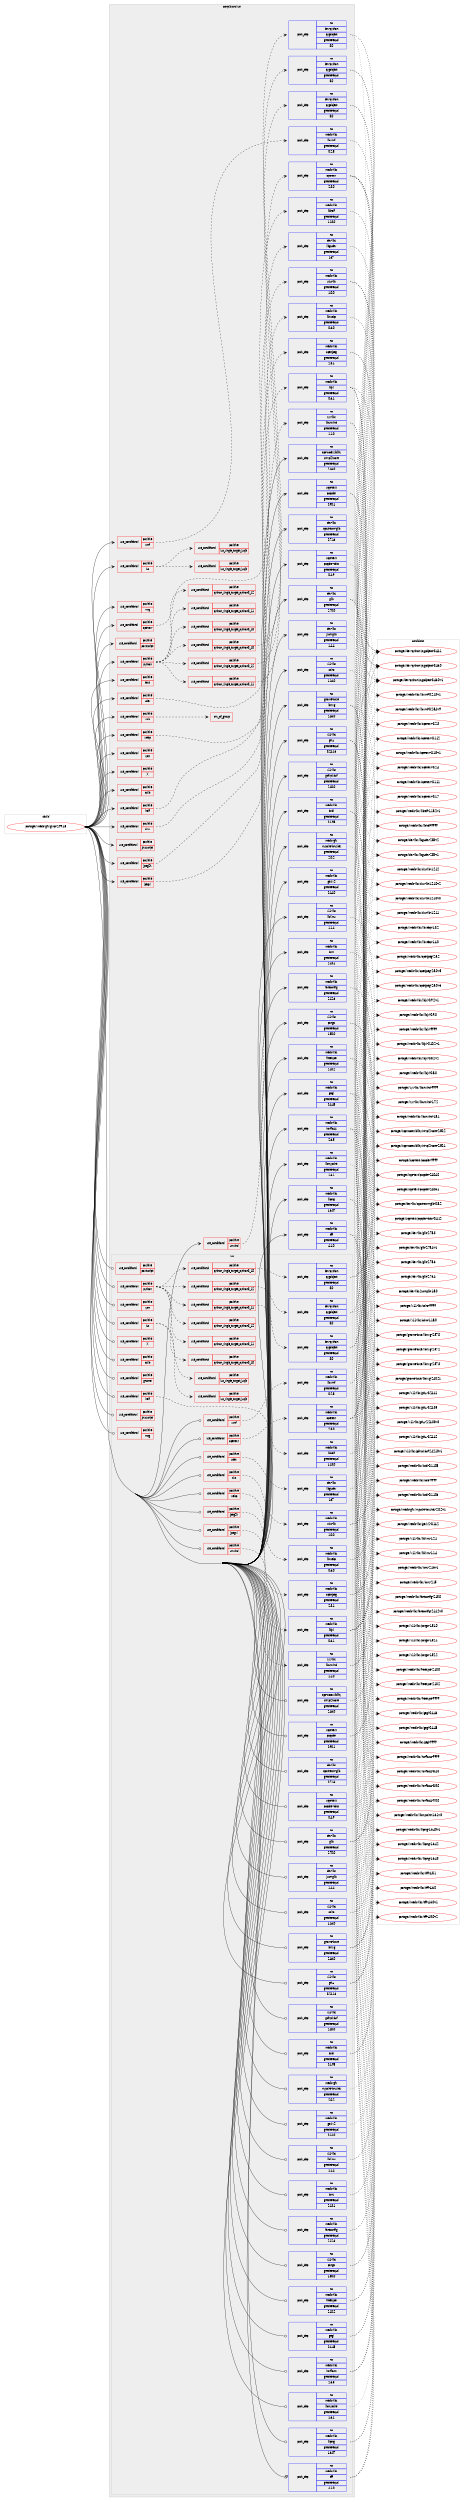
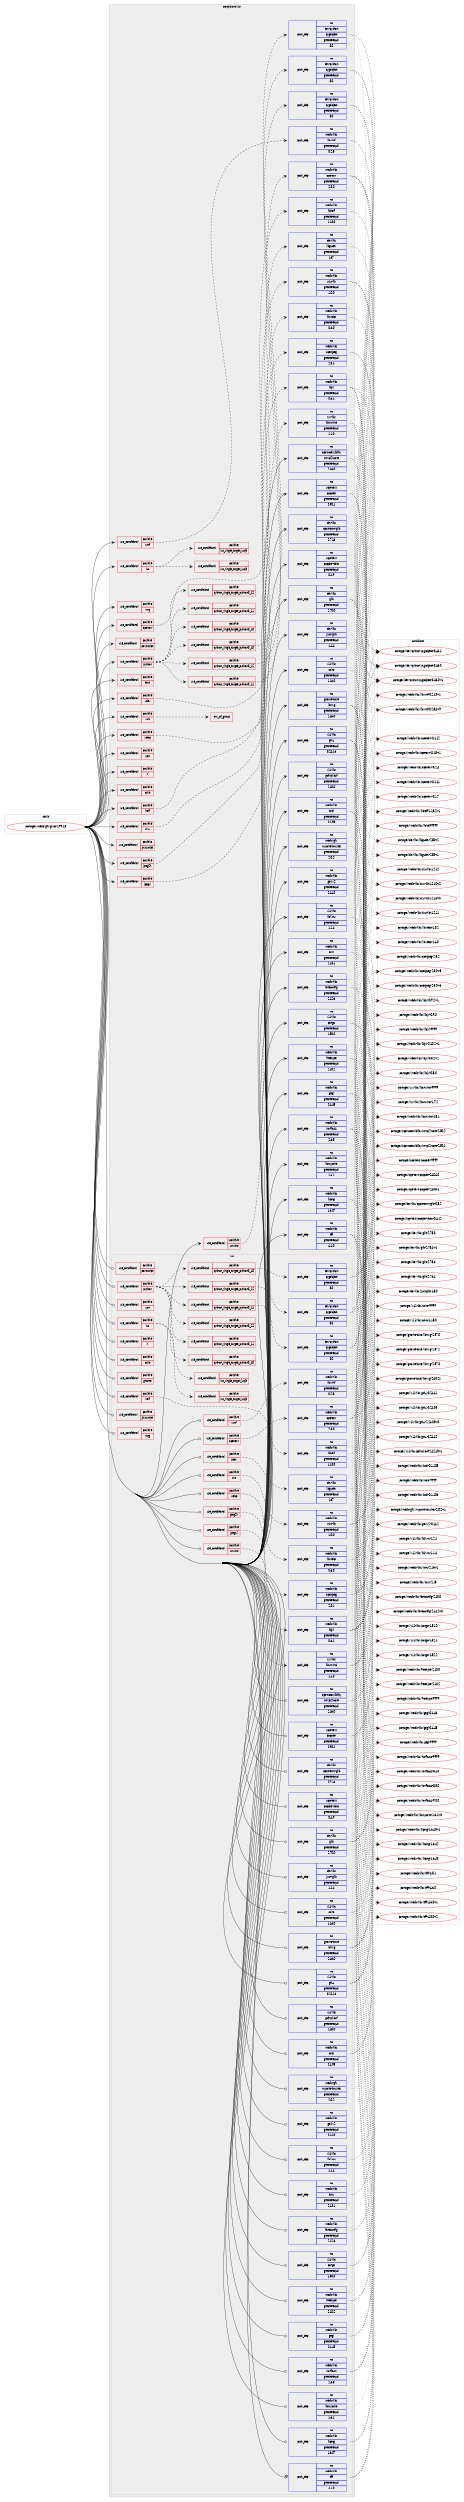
(418, 724) -> none
